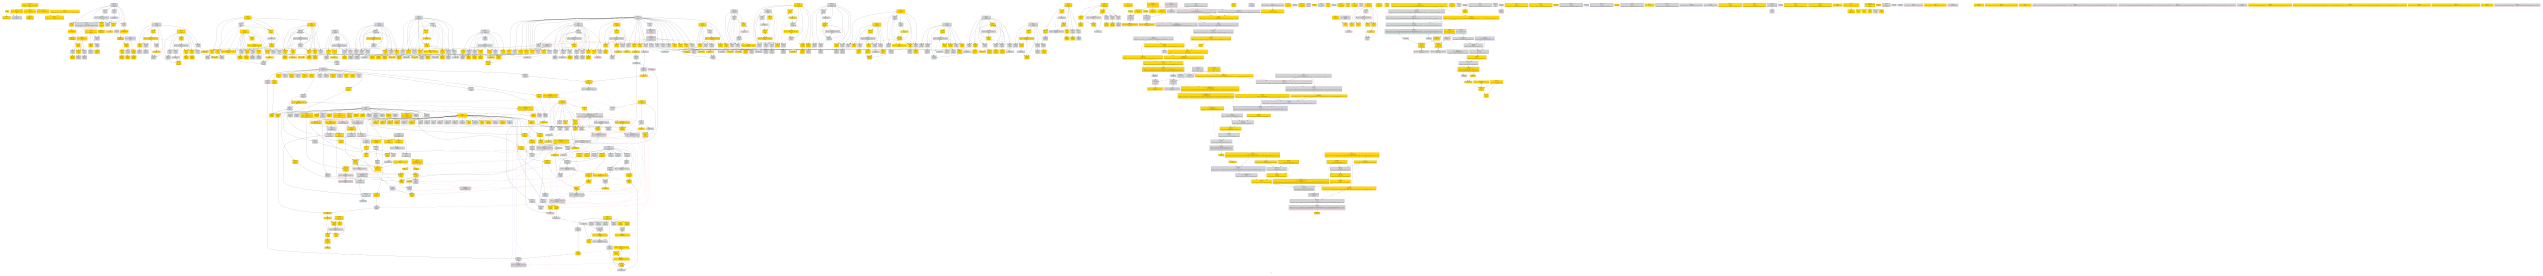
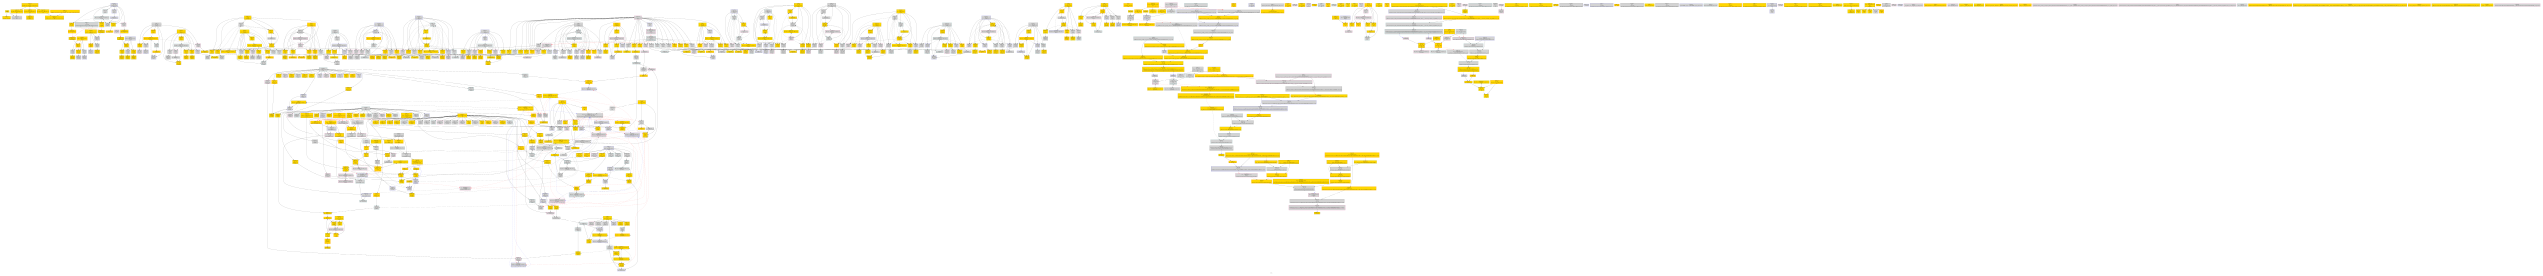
none -> (1966, 5)
